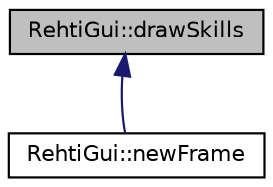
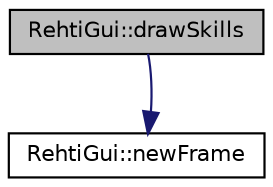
(122, 105) -> (151, 83)
